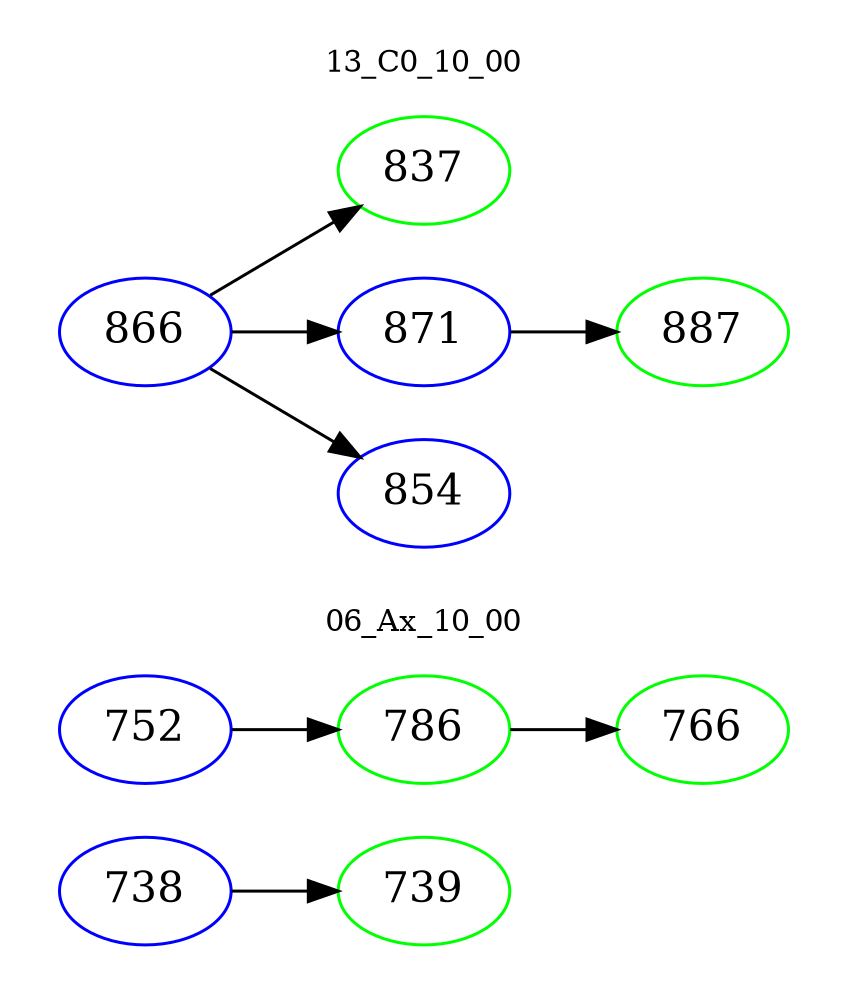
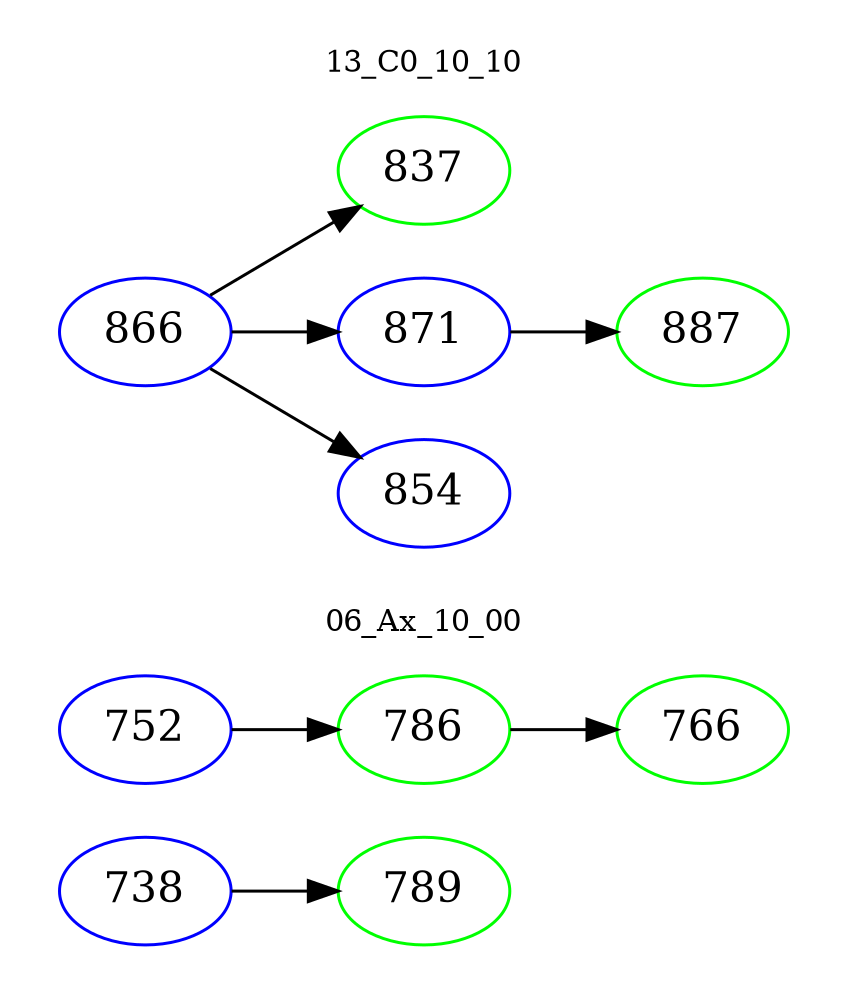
(424, 64) -> (424, 64)
(424, 891) -> (424, 891)
